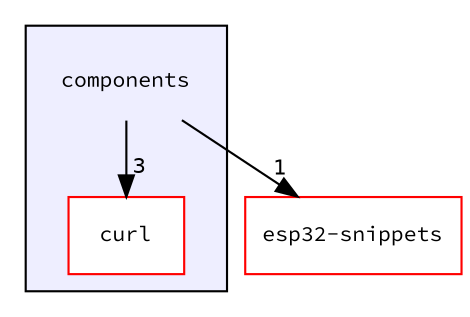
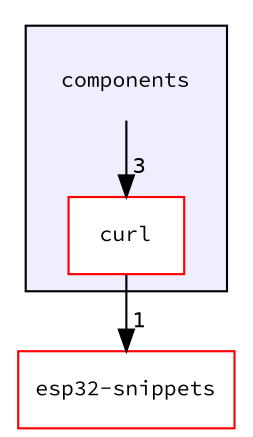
(241, 159) -> (126, 305)
